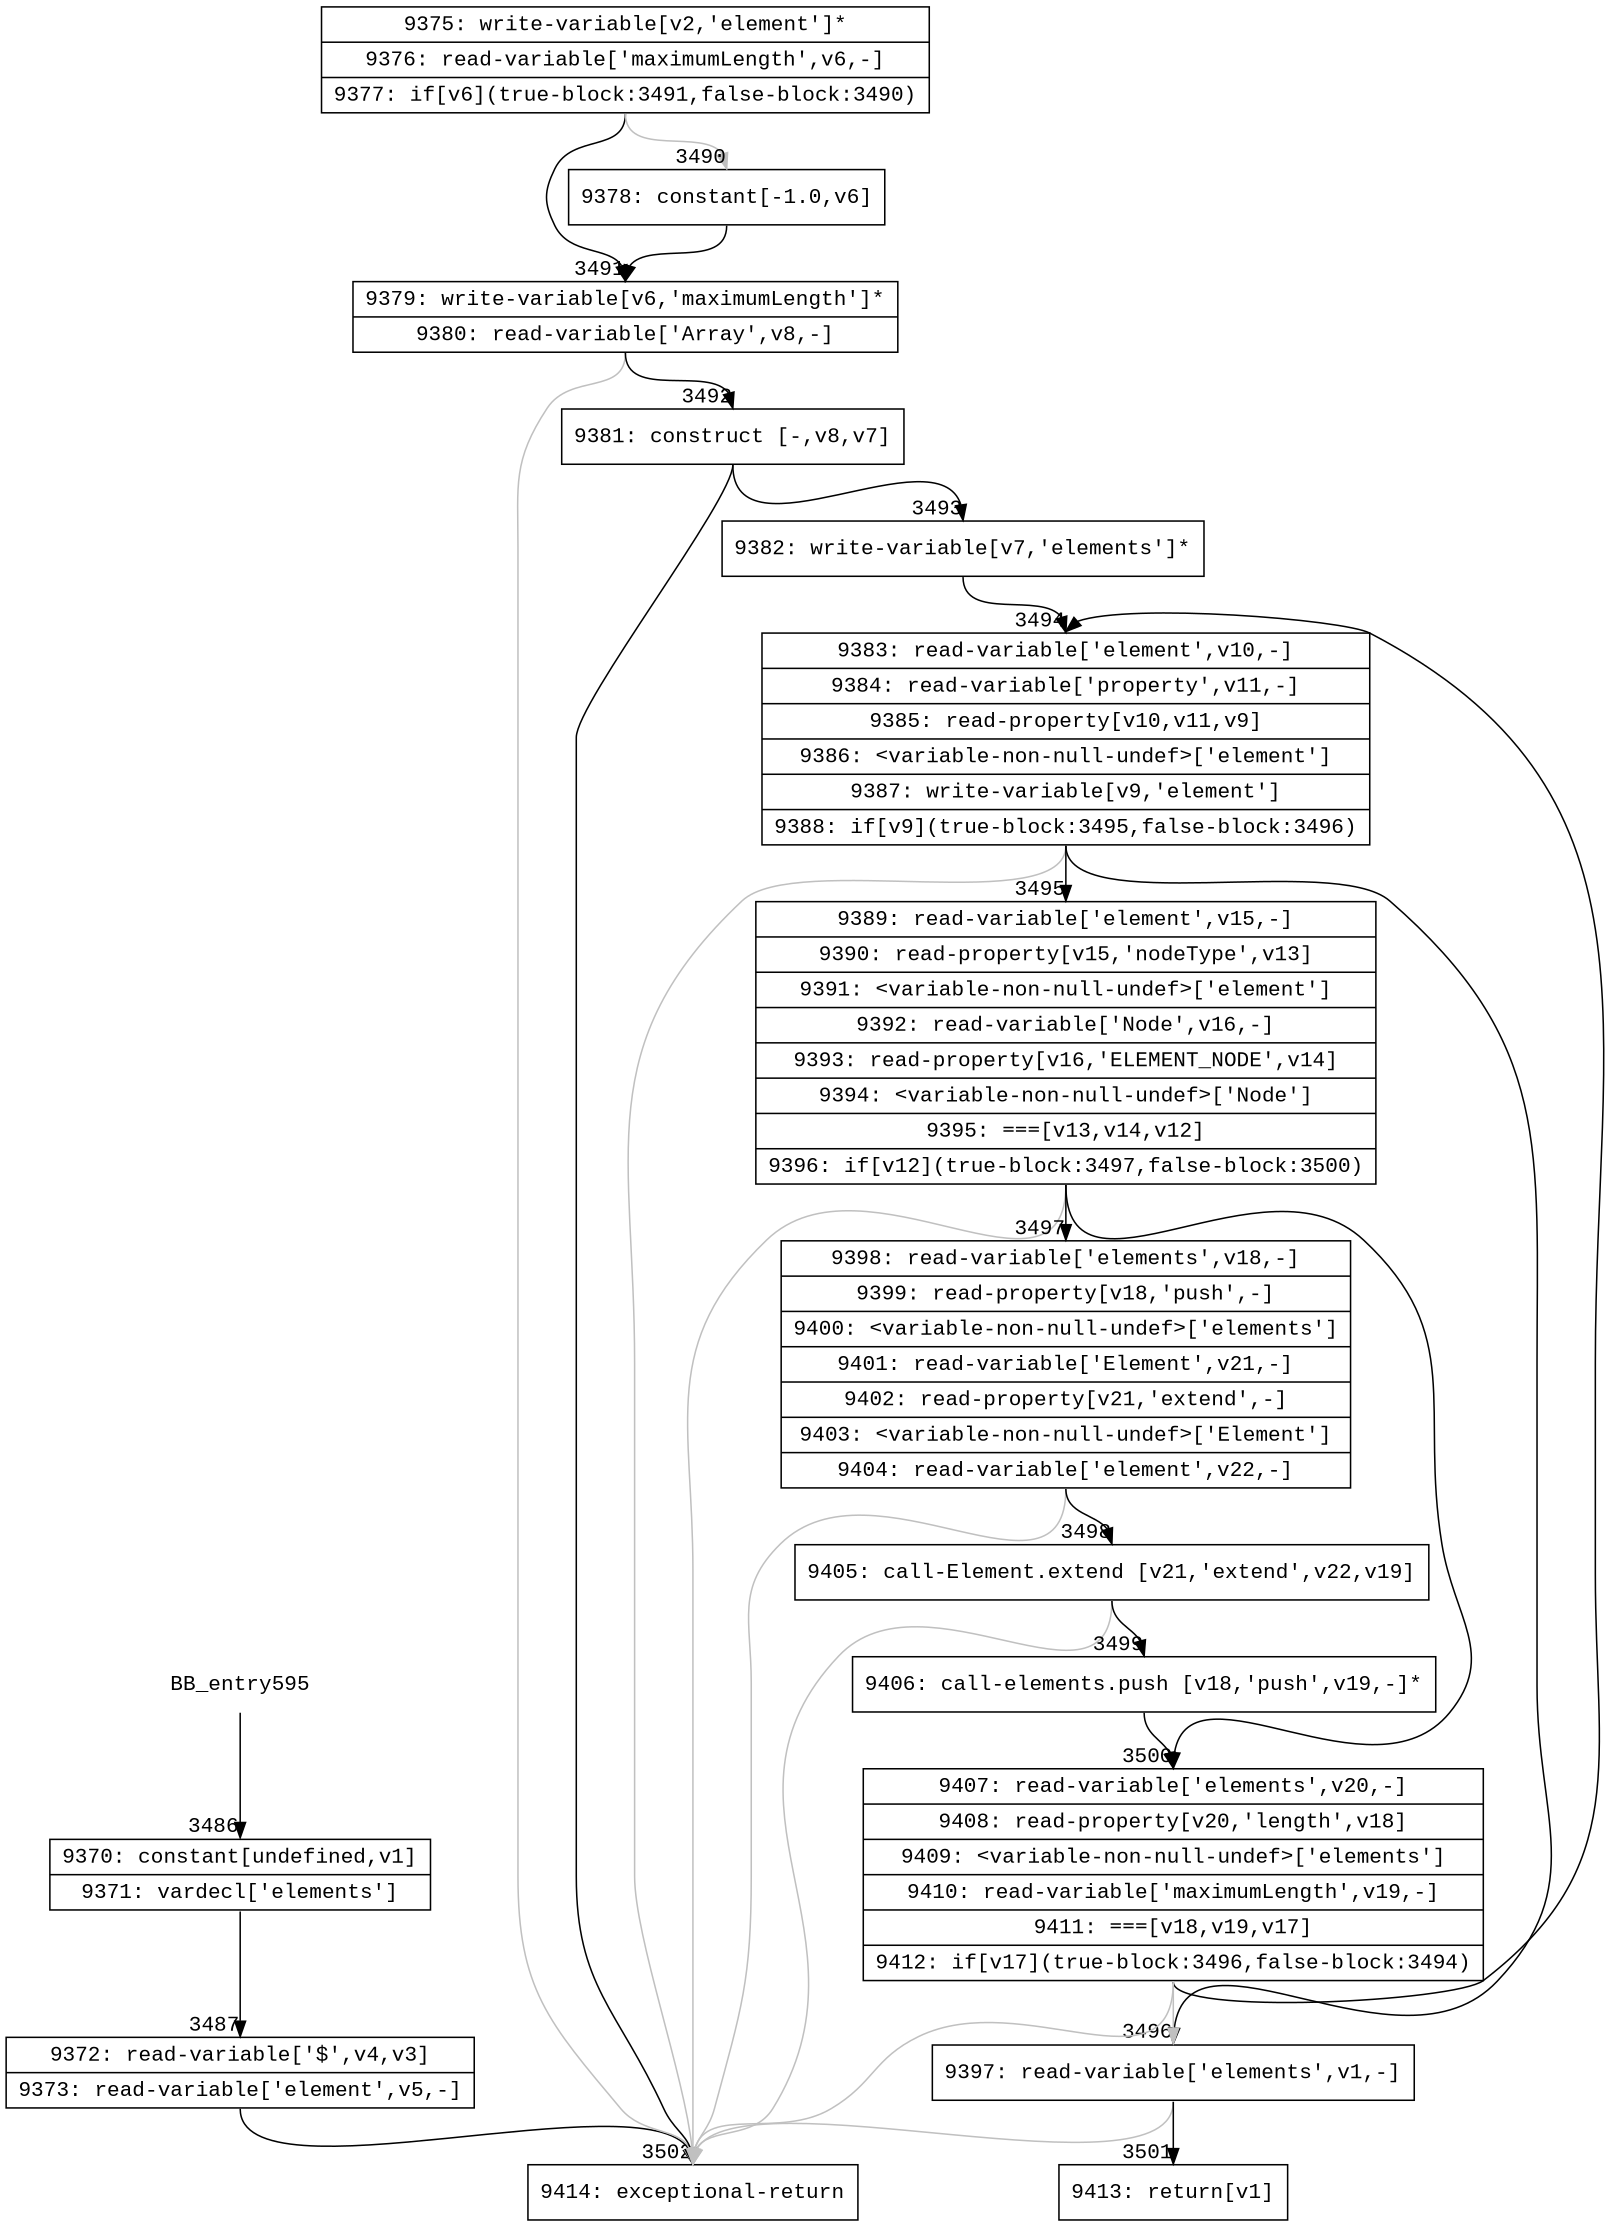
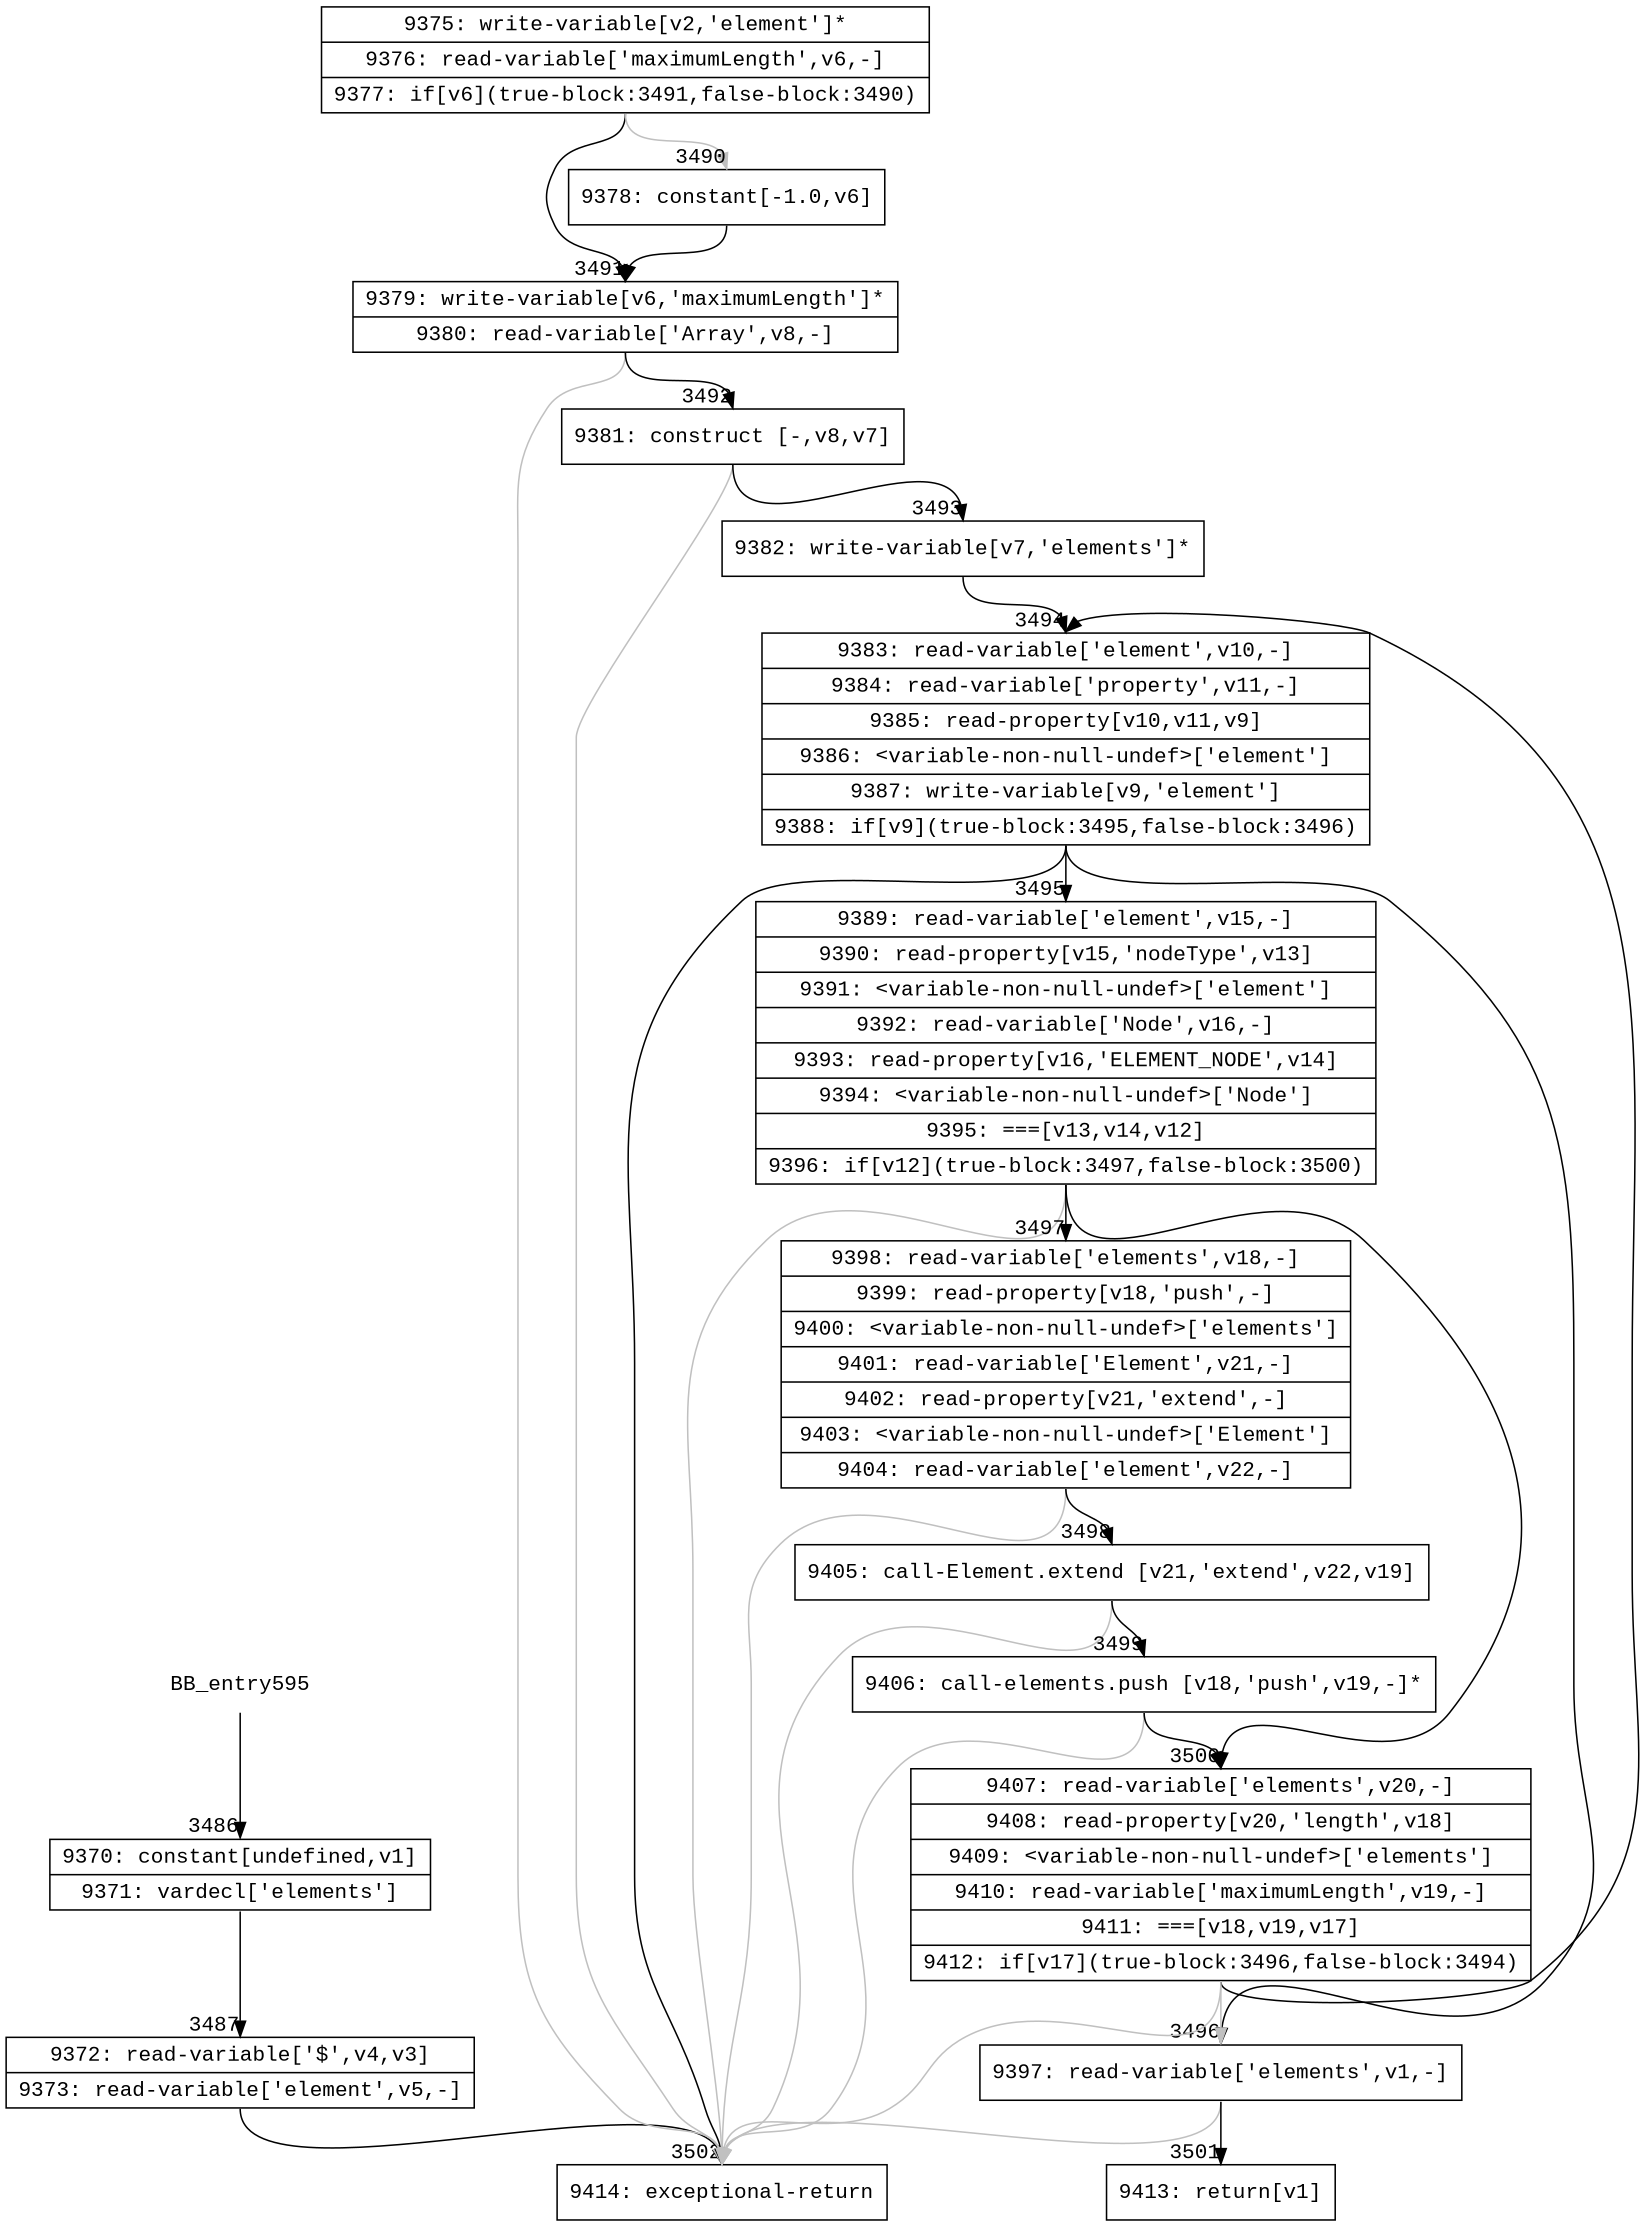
(576, 1299) -> (576, 1309)
(634, 1340) -> (634, 1345)
none -> (854, 1854)
